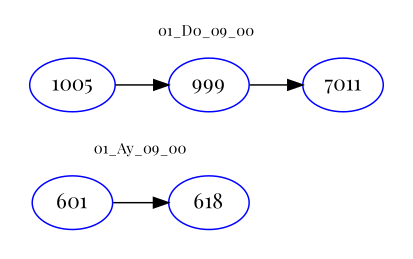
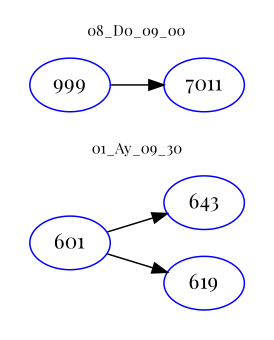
(207, 32) -> (137, 32)
(72, 85) -> none
(141, 150) -> (137, 150)
none -> (204, 203)
(209, 203) -> (204, 283)
